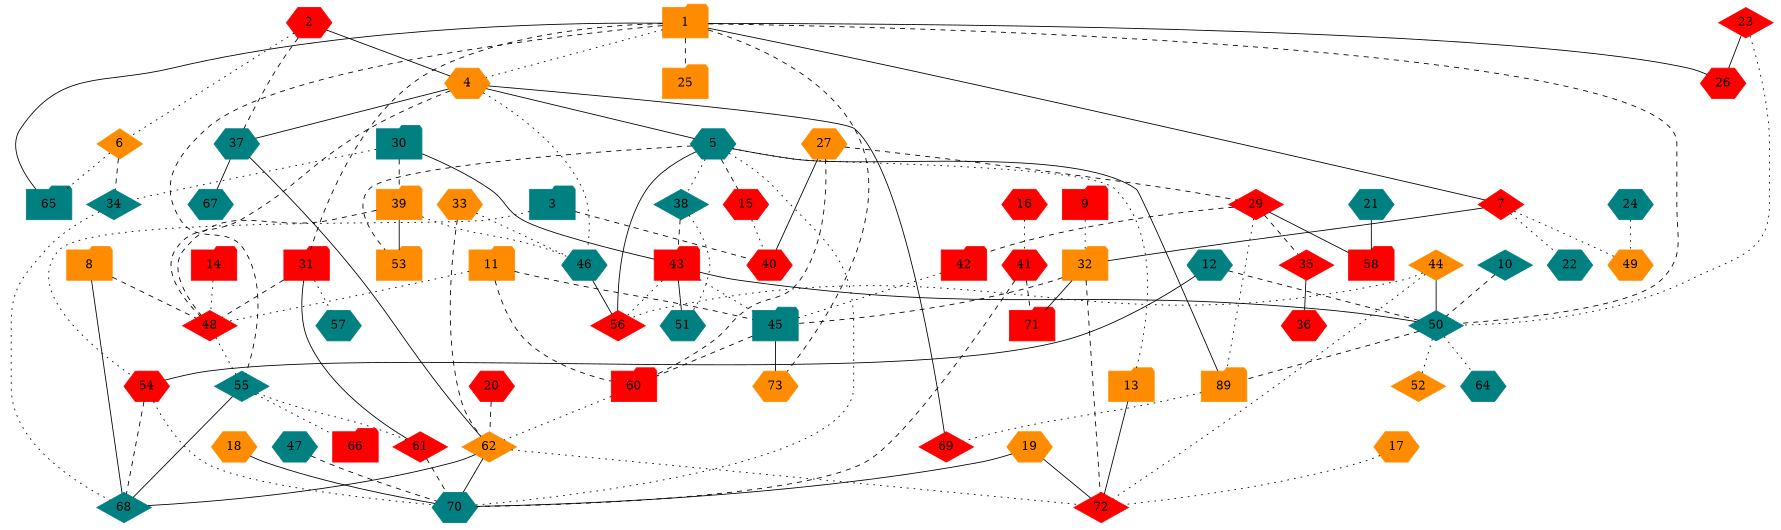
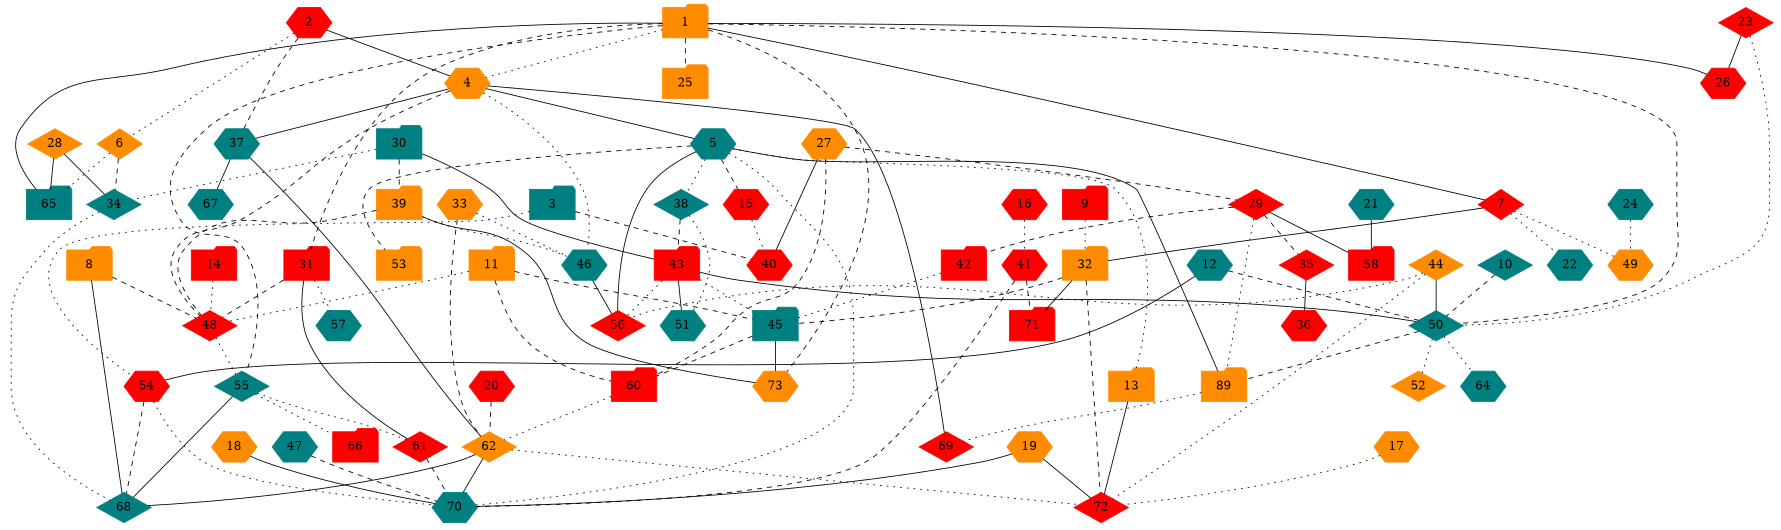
none -> (55, 144)
(399, 235) -> (569, 327)
